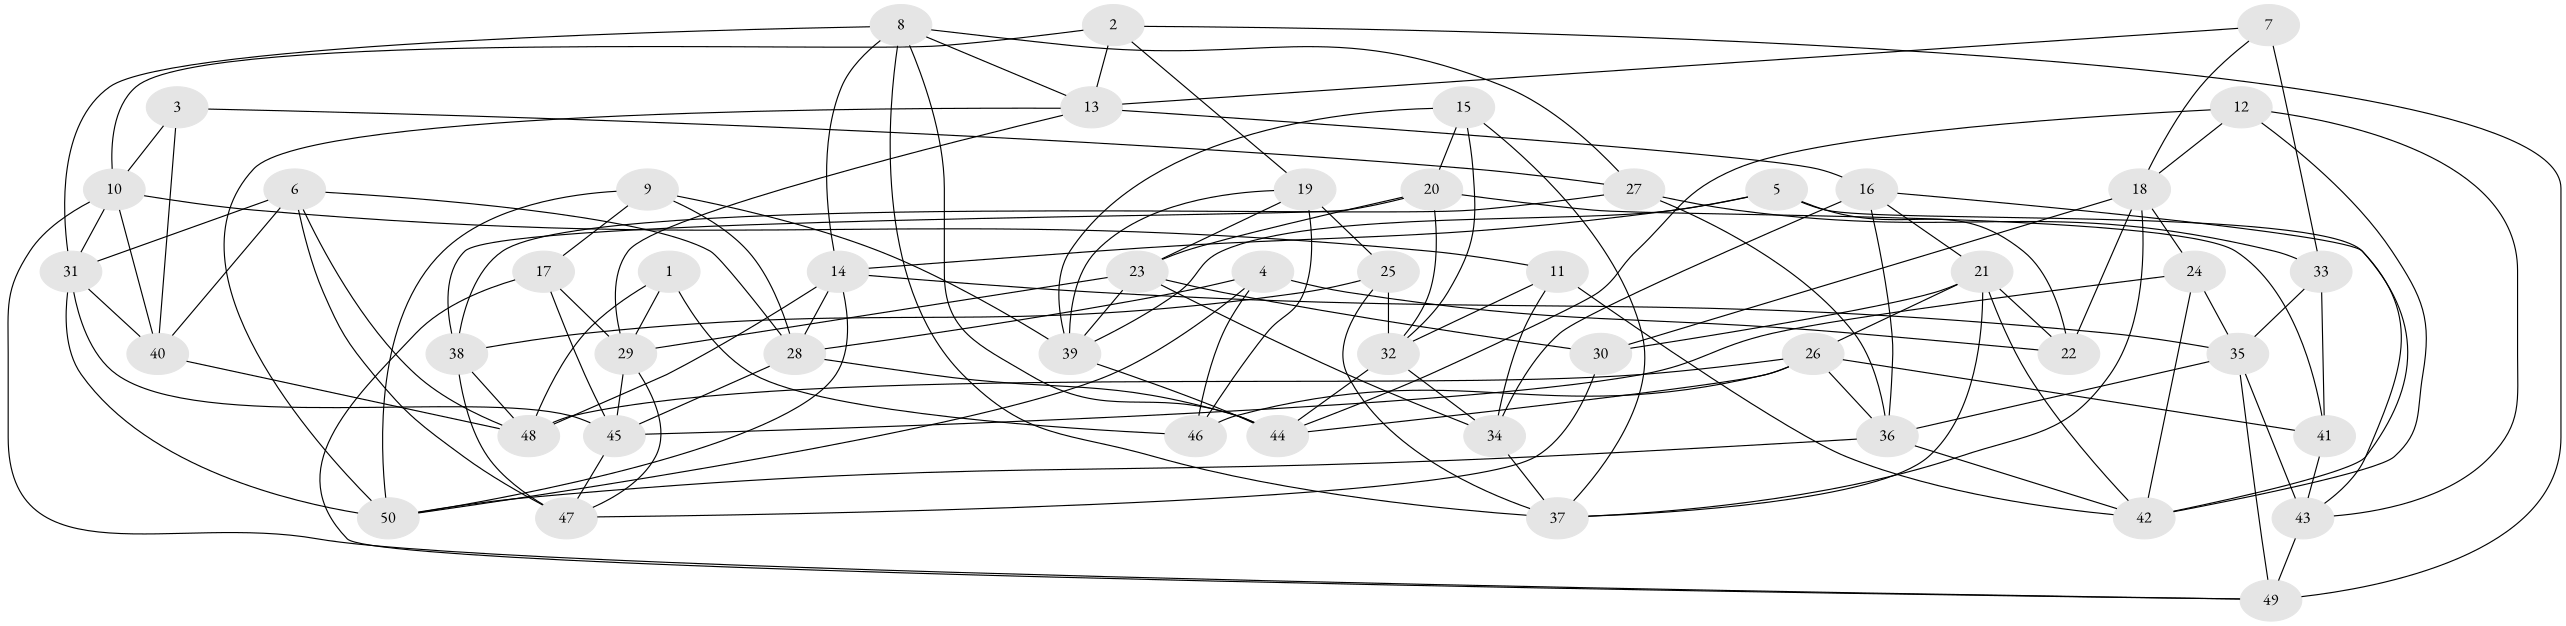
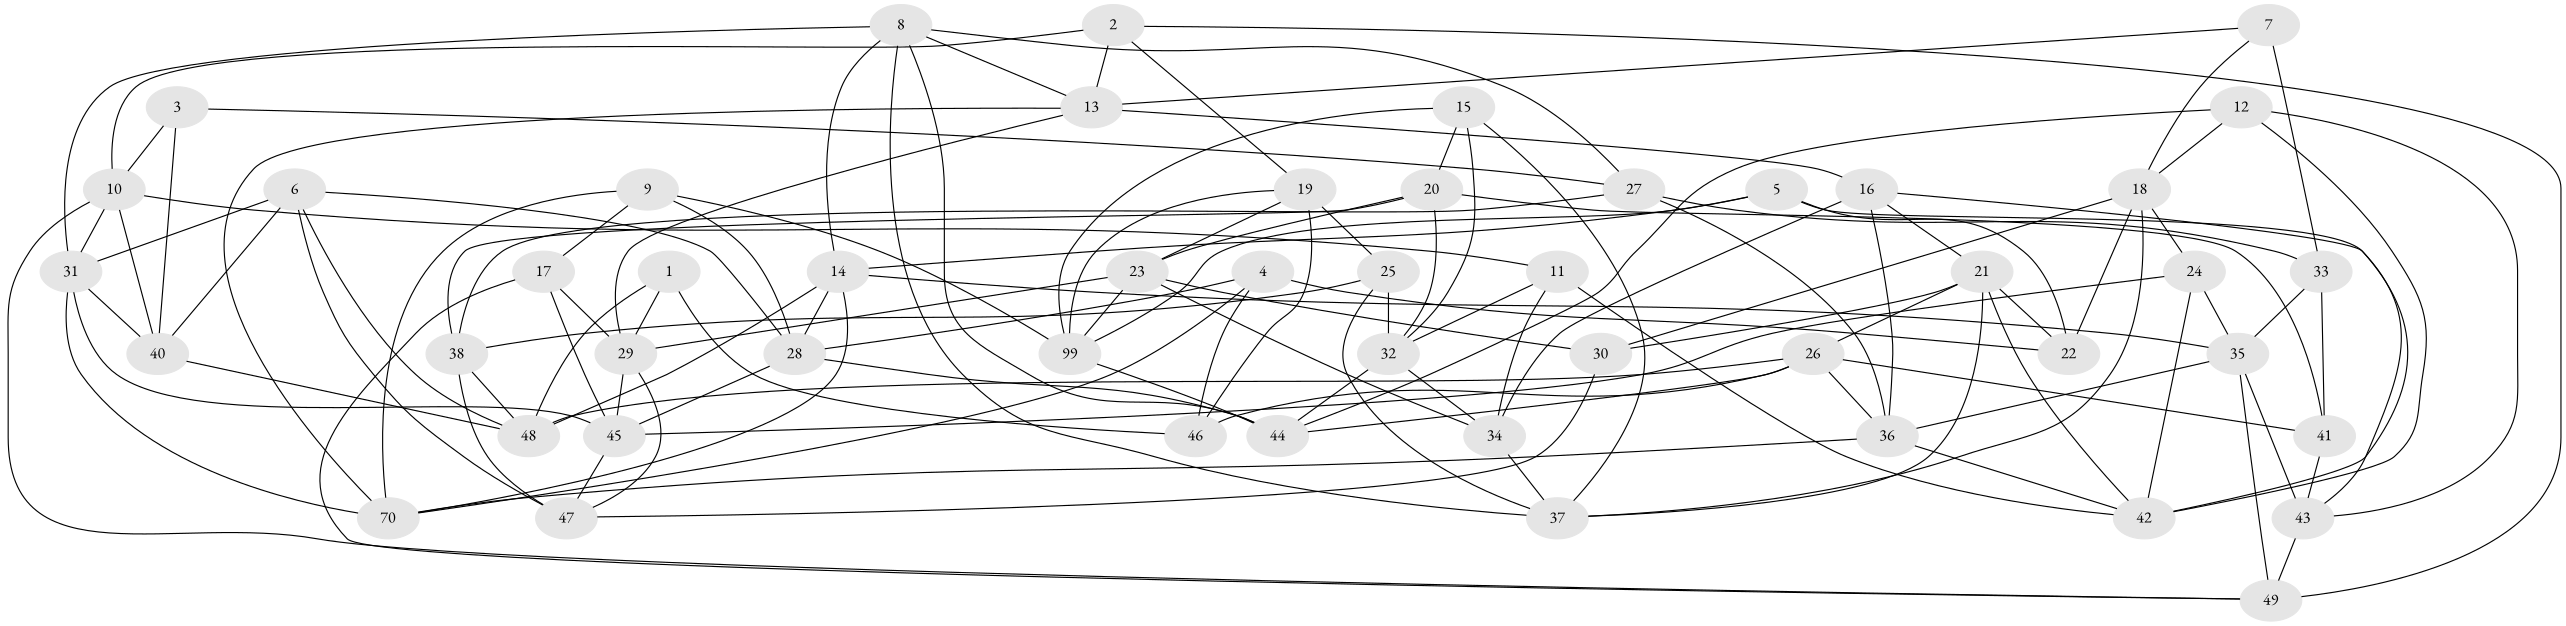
(1070, 354) -> (1070, 354)
(388, 518) -> (388, 518)
